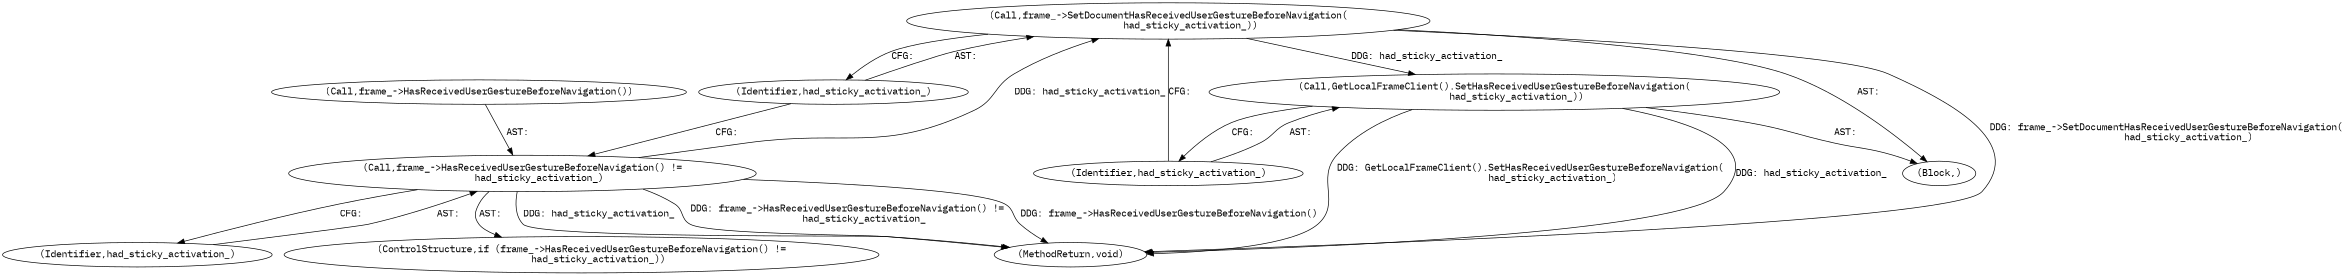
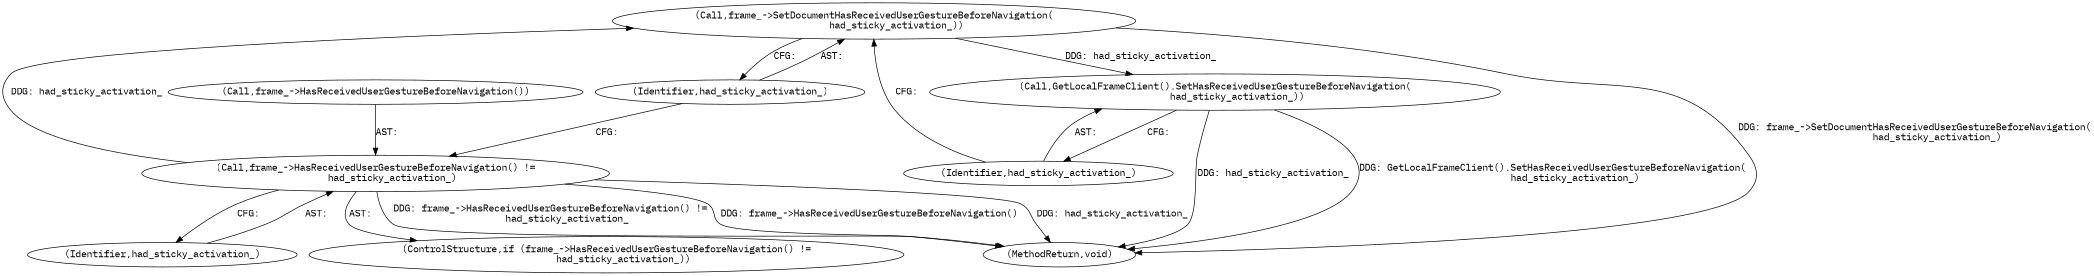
(1939, 173) -> none
